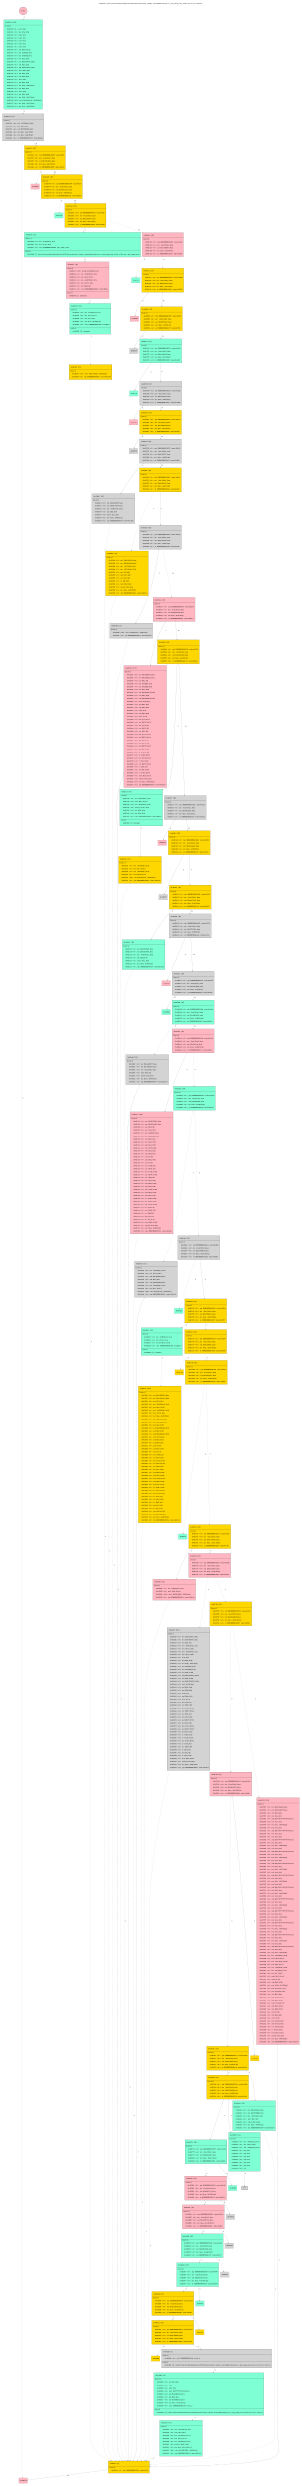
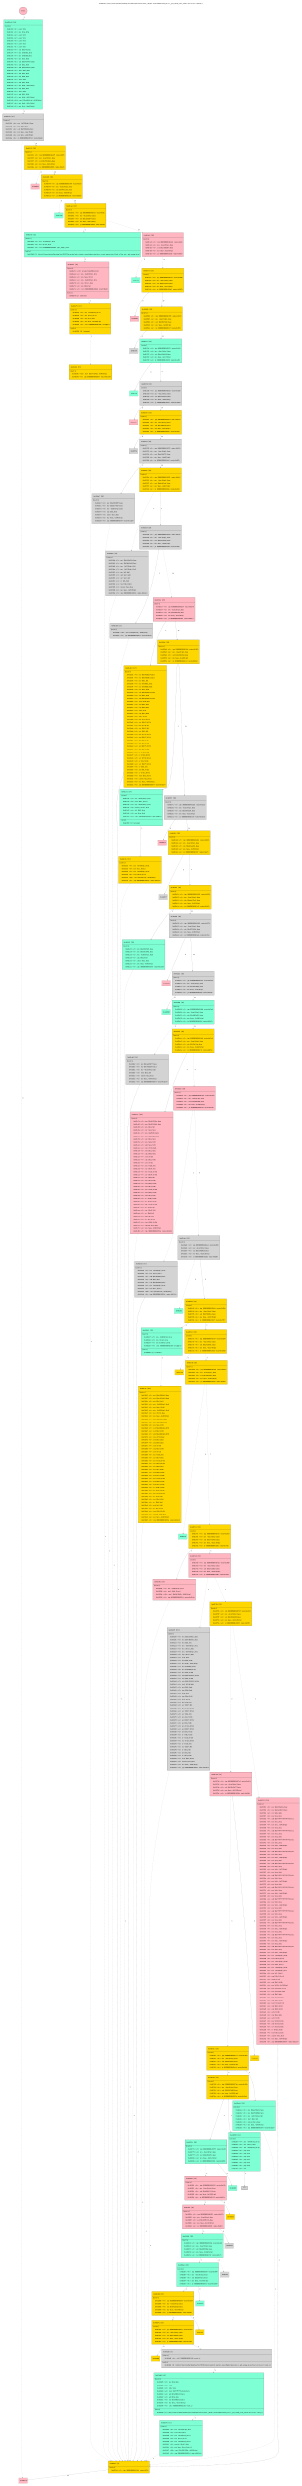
(90, 319) -> (90, 319)
(127, 573) -> (127, 573)
(145, 727) -> (145, 727)
(193, 1041) -> (193, 1041)
(194, 1098) -> (194, 1098)
(230, 2217) -> (230, 2217)
